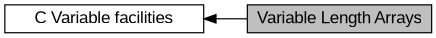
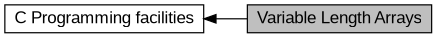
(104, 19) -> (104, 19)
